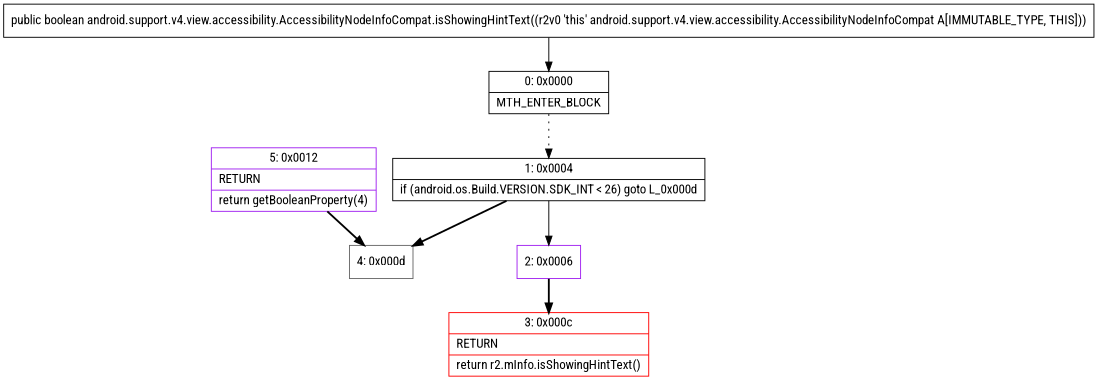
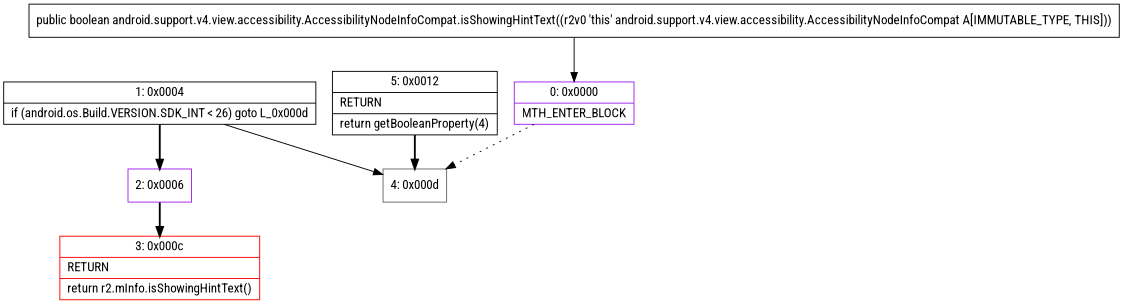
(549, 93) -> (574, 103)
(549, 132) -> (494, 145)
(294, 180) -> (415, 103)
(549, 218) -> (160, 142)
(464, 221) -> (299, 148)
